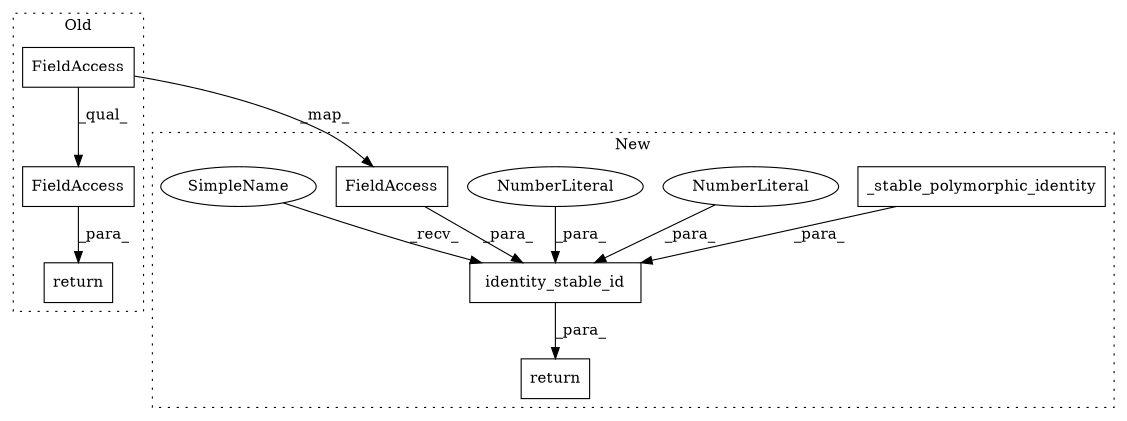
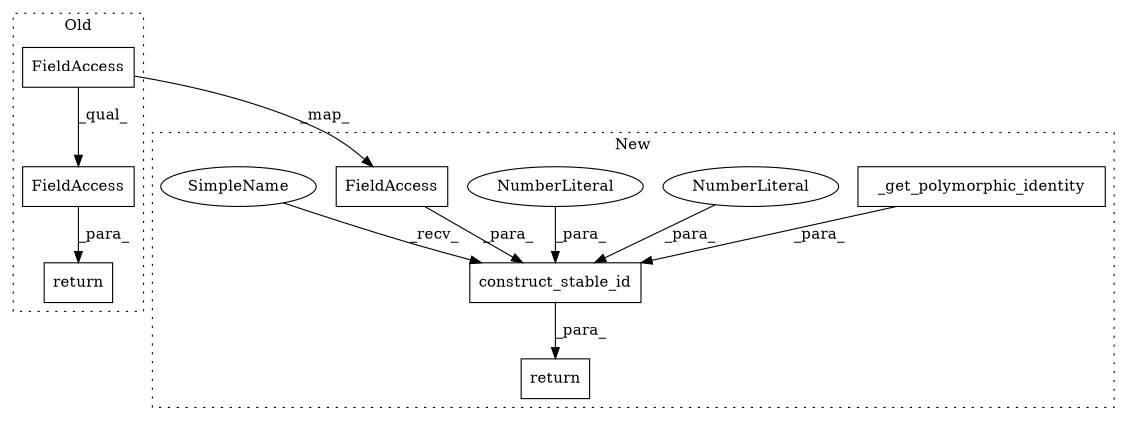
(982, 187) -> (982, 187)
(555, 283) -> (555, 283)
